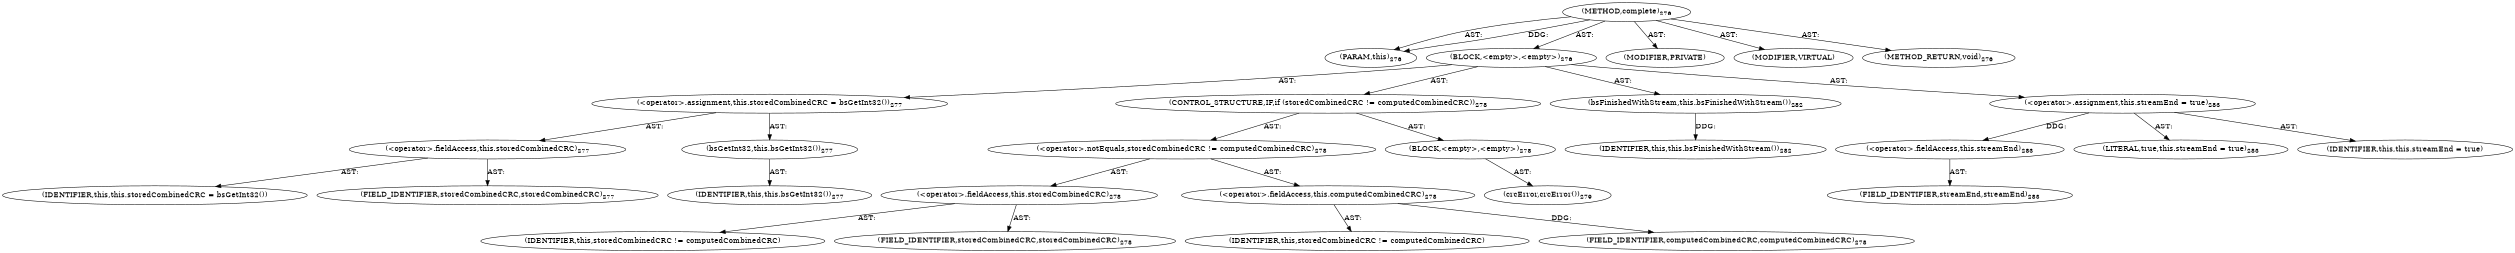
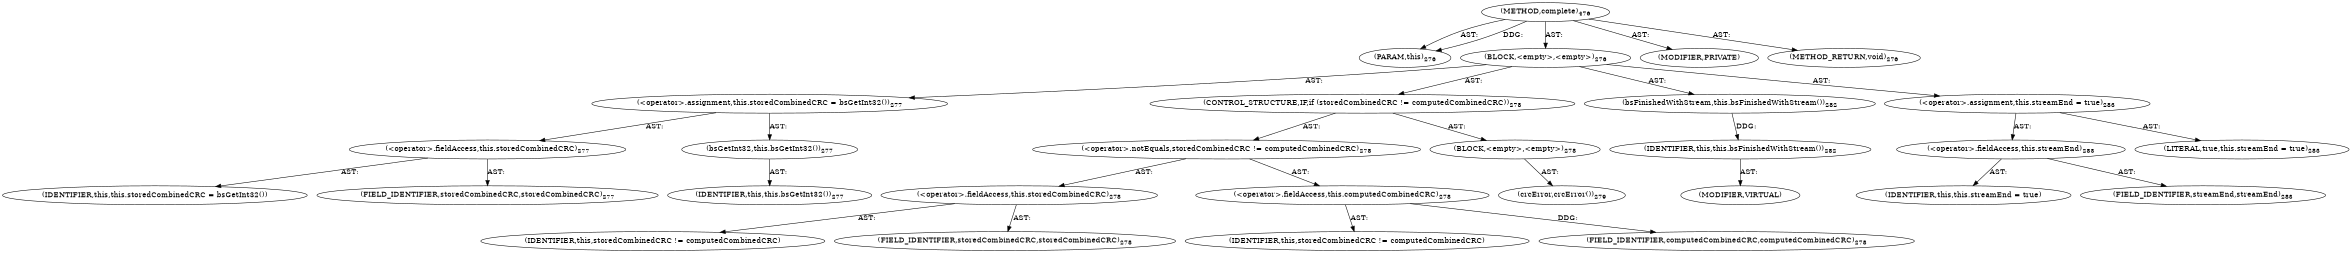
(1666, 11) -> (1585, 11)
(1708, 34) -> (1740, 170)
(2262, 126) -> (1989, 171)
(2057, 127) -> (2024, 127)
